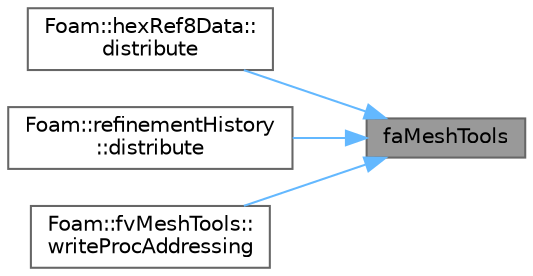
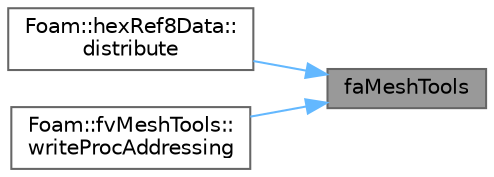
(150, 138) -> none
